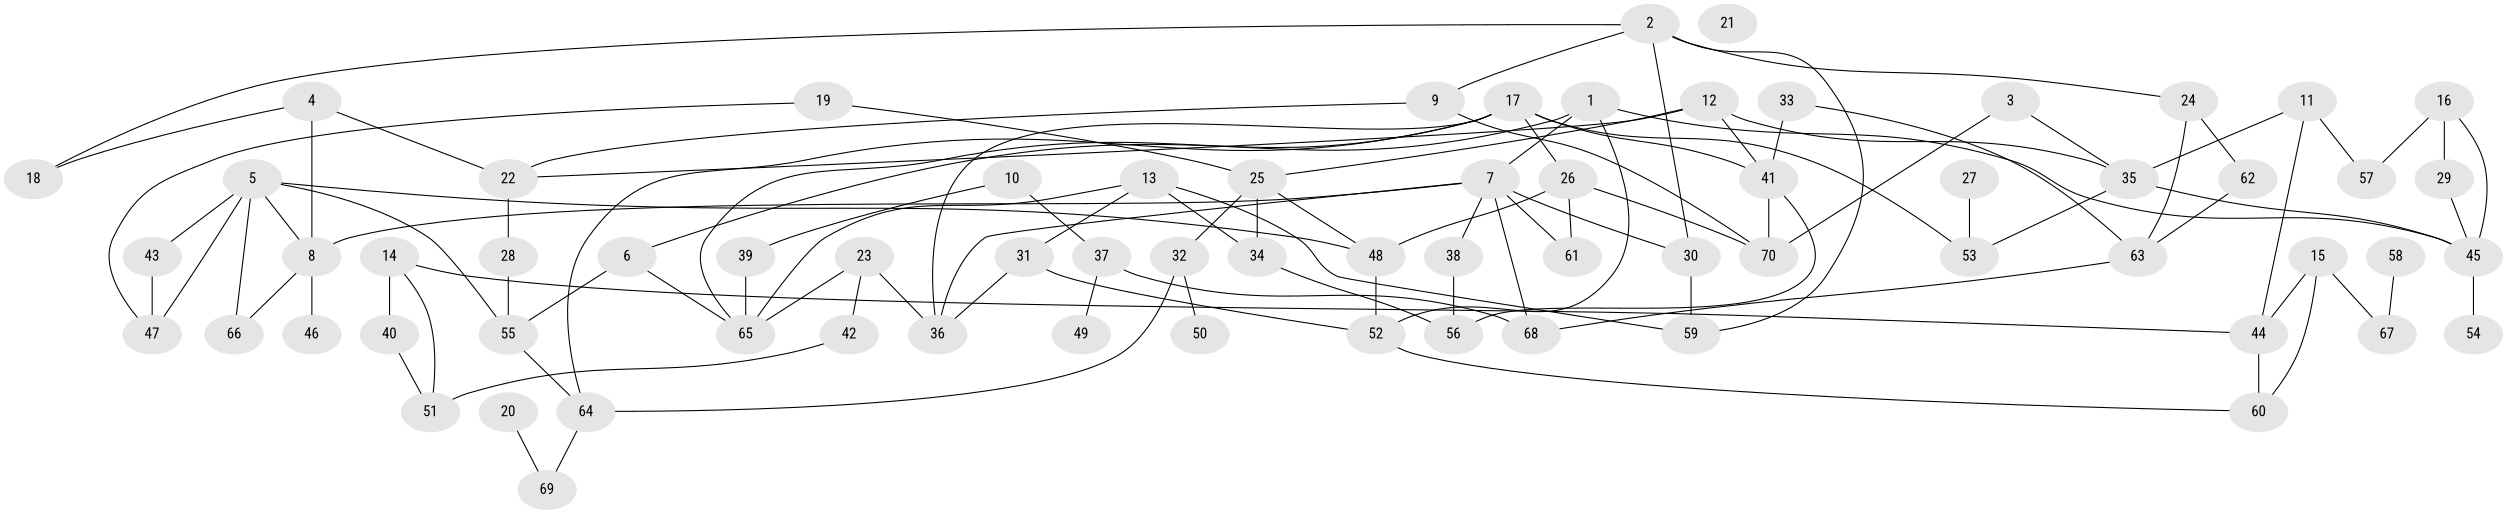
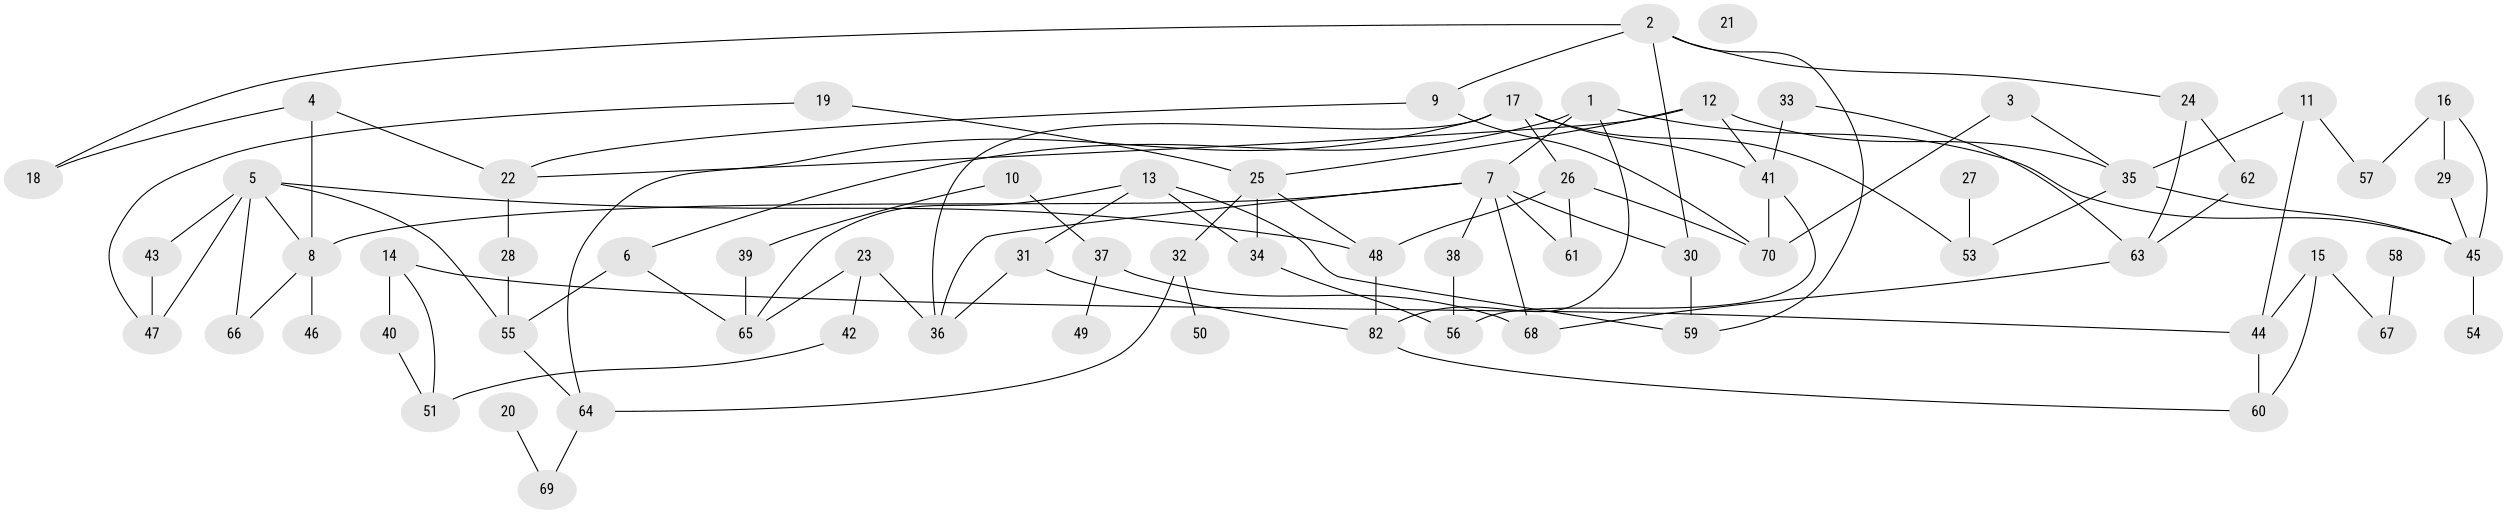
(820, 172) -> none
(1376, 335) -> (1376, 335)
